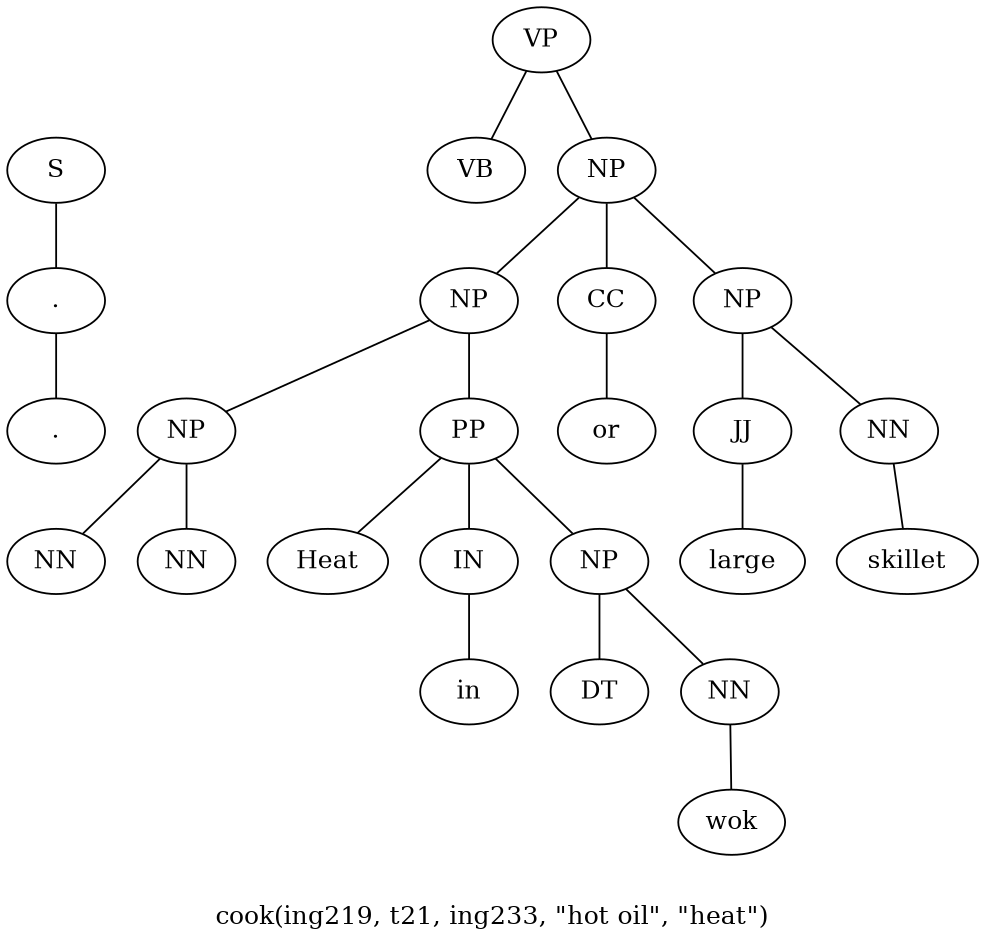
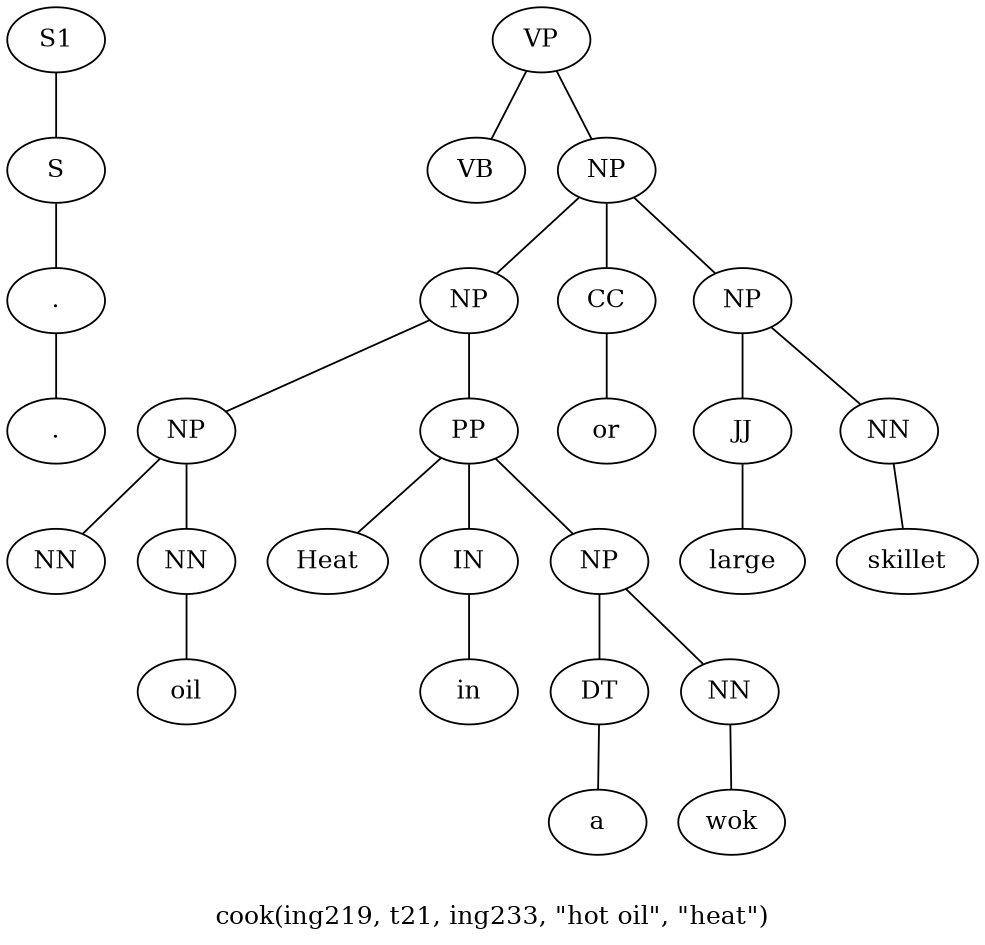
none -> (56, 40)
none -> (187, 692)
none -> (598, 822)
